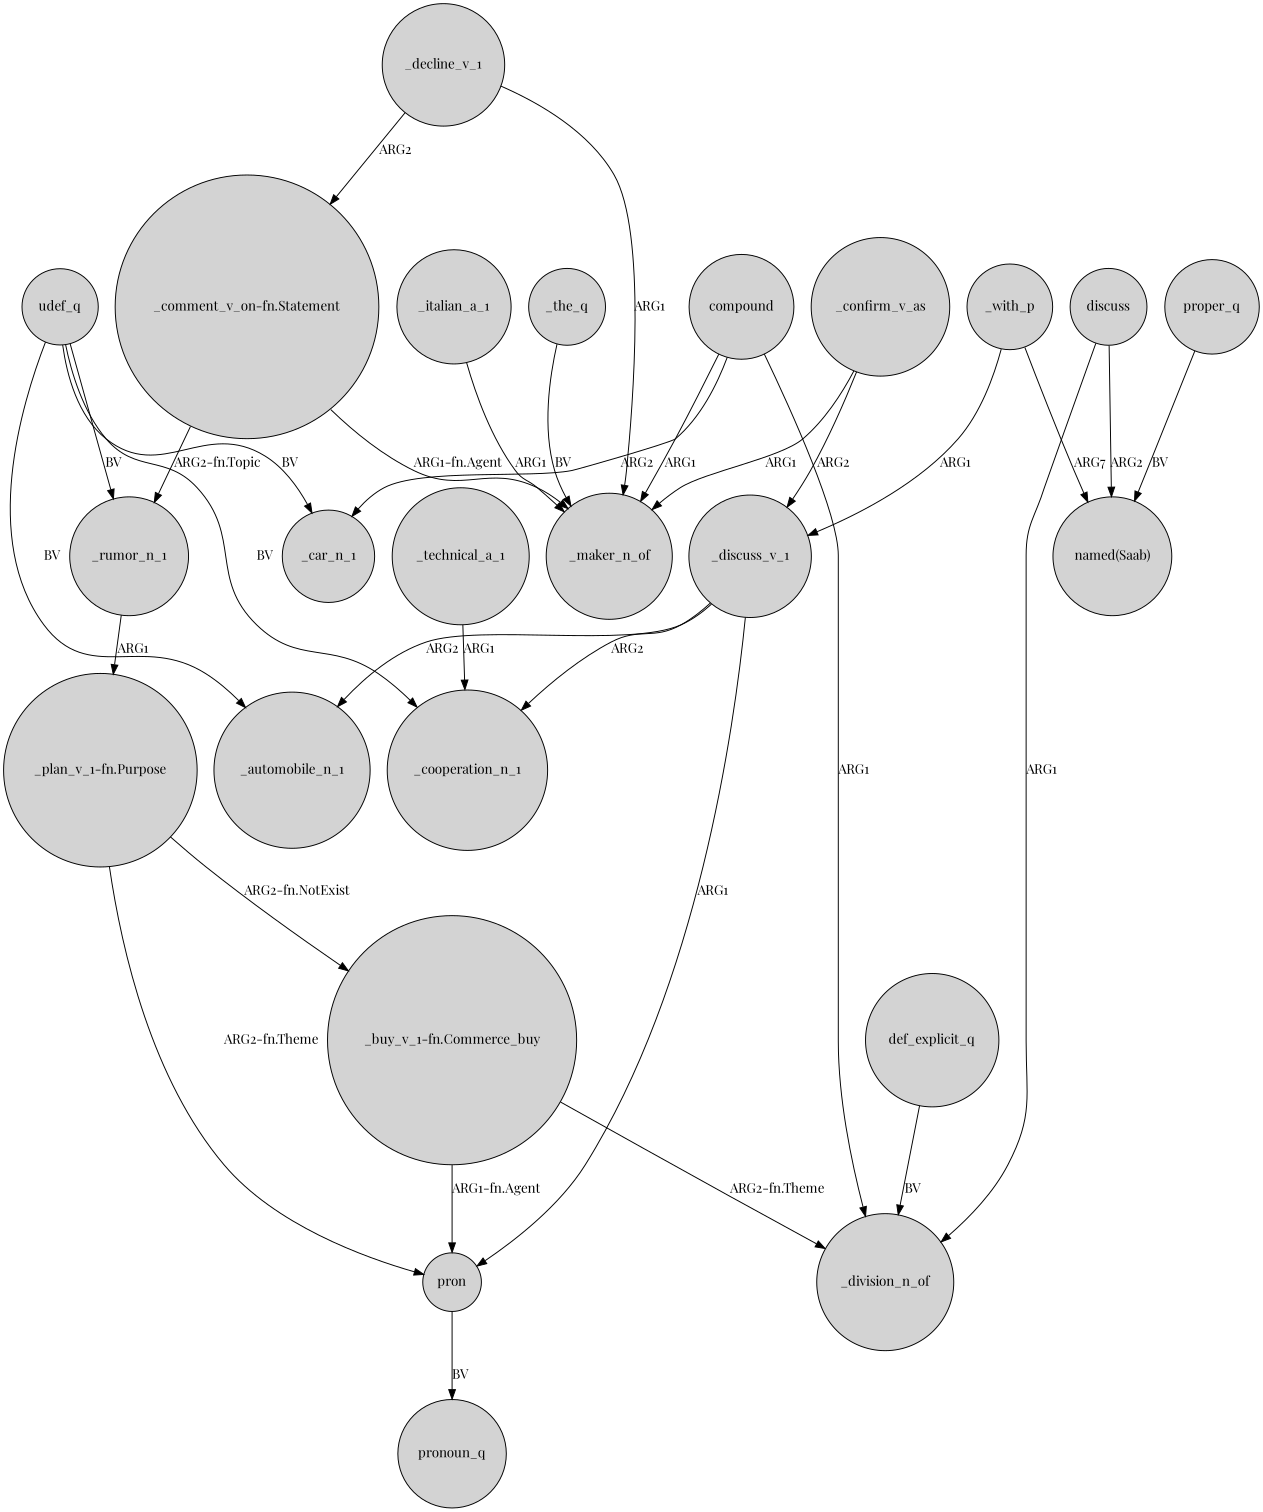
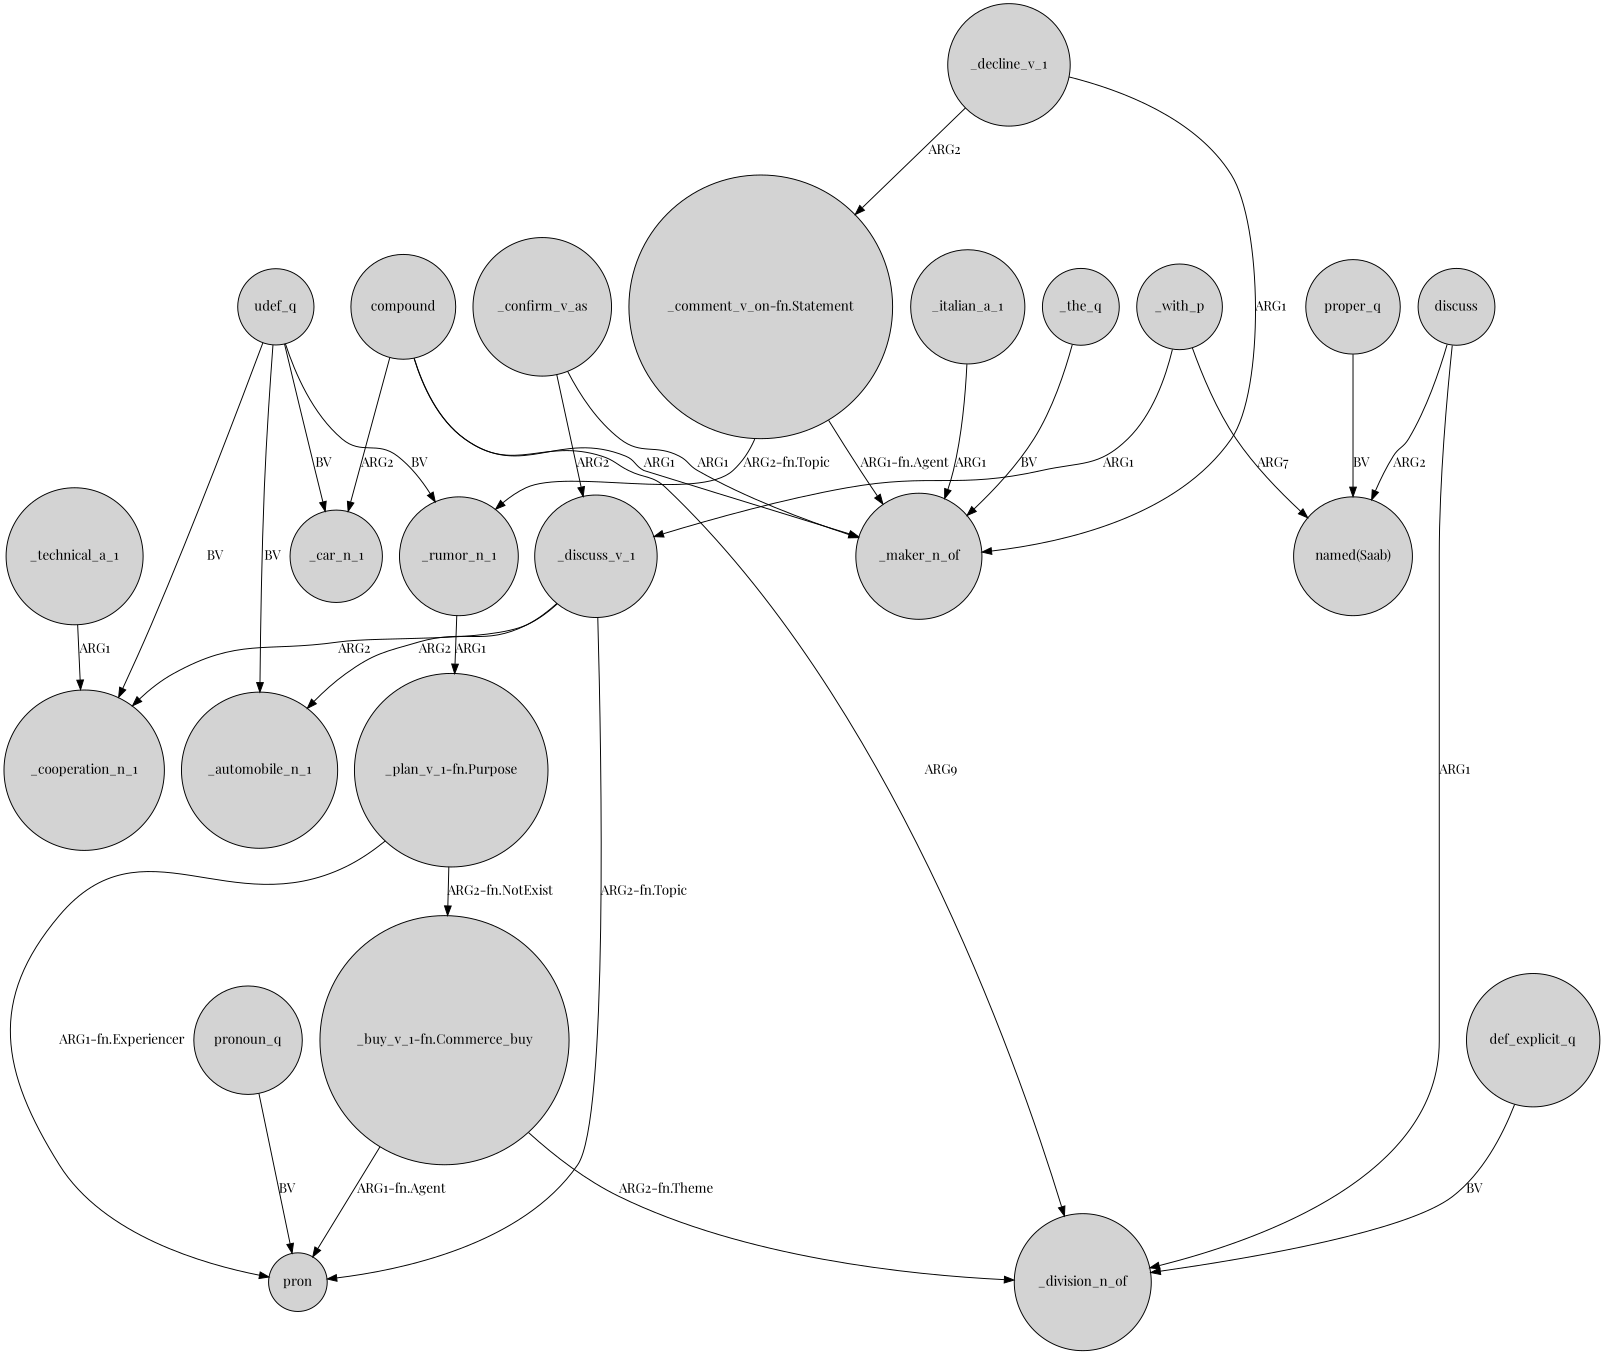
(854, 770) -> (941, 770)
(713, 891) -> (644, 891)
(271, 1040) -> (122, 1040)
(452, 1351) -> (275, 1169)
